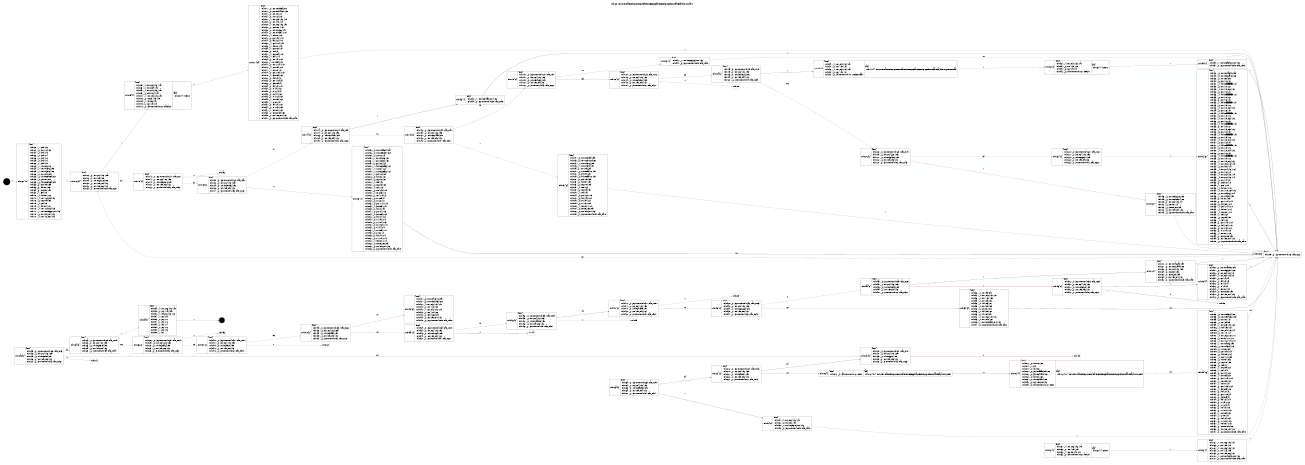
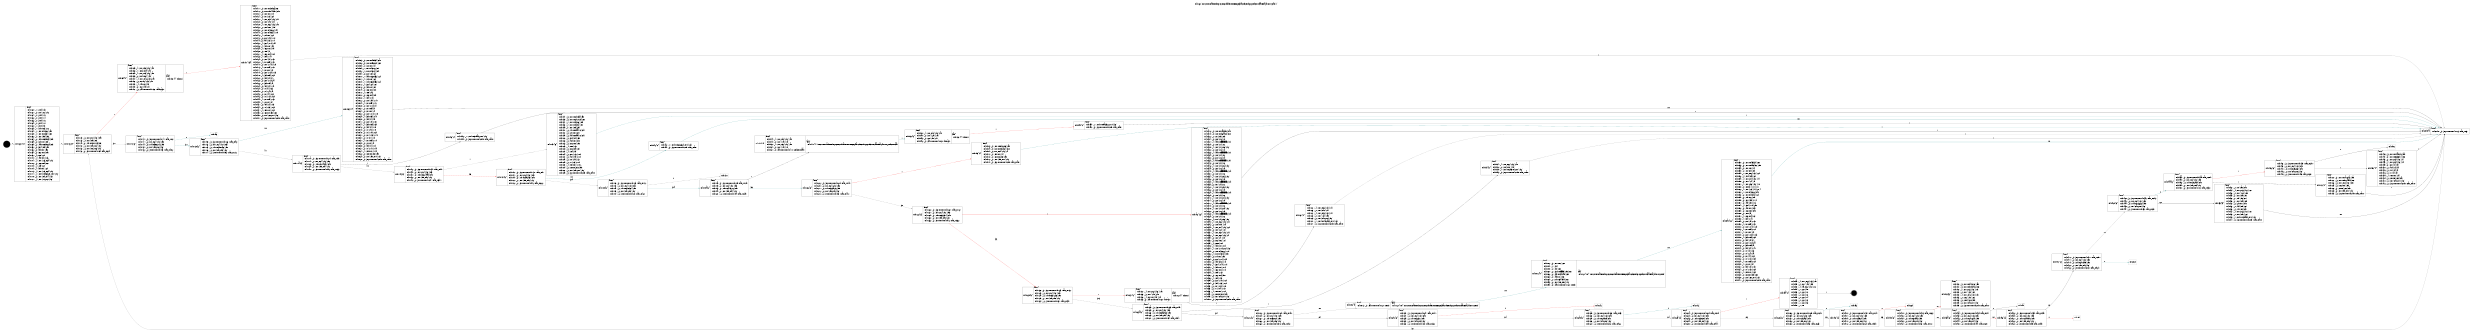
none -> (1047, 295)
(462, 356) -> (1505, 318)
